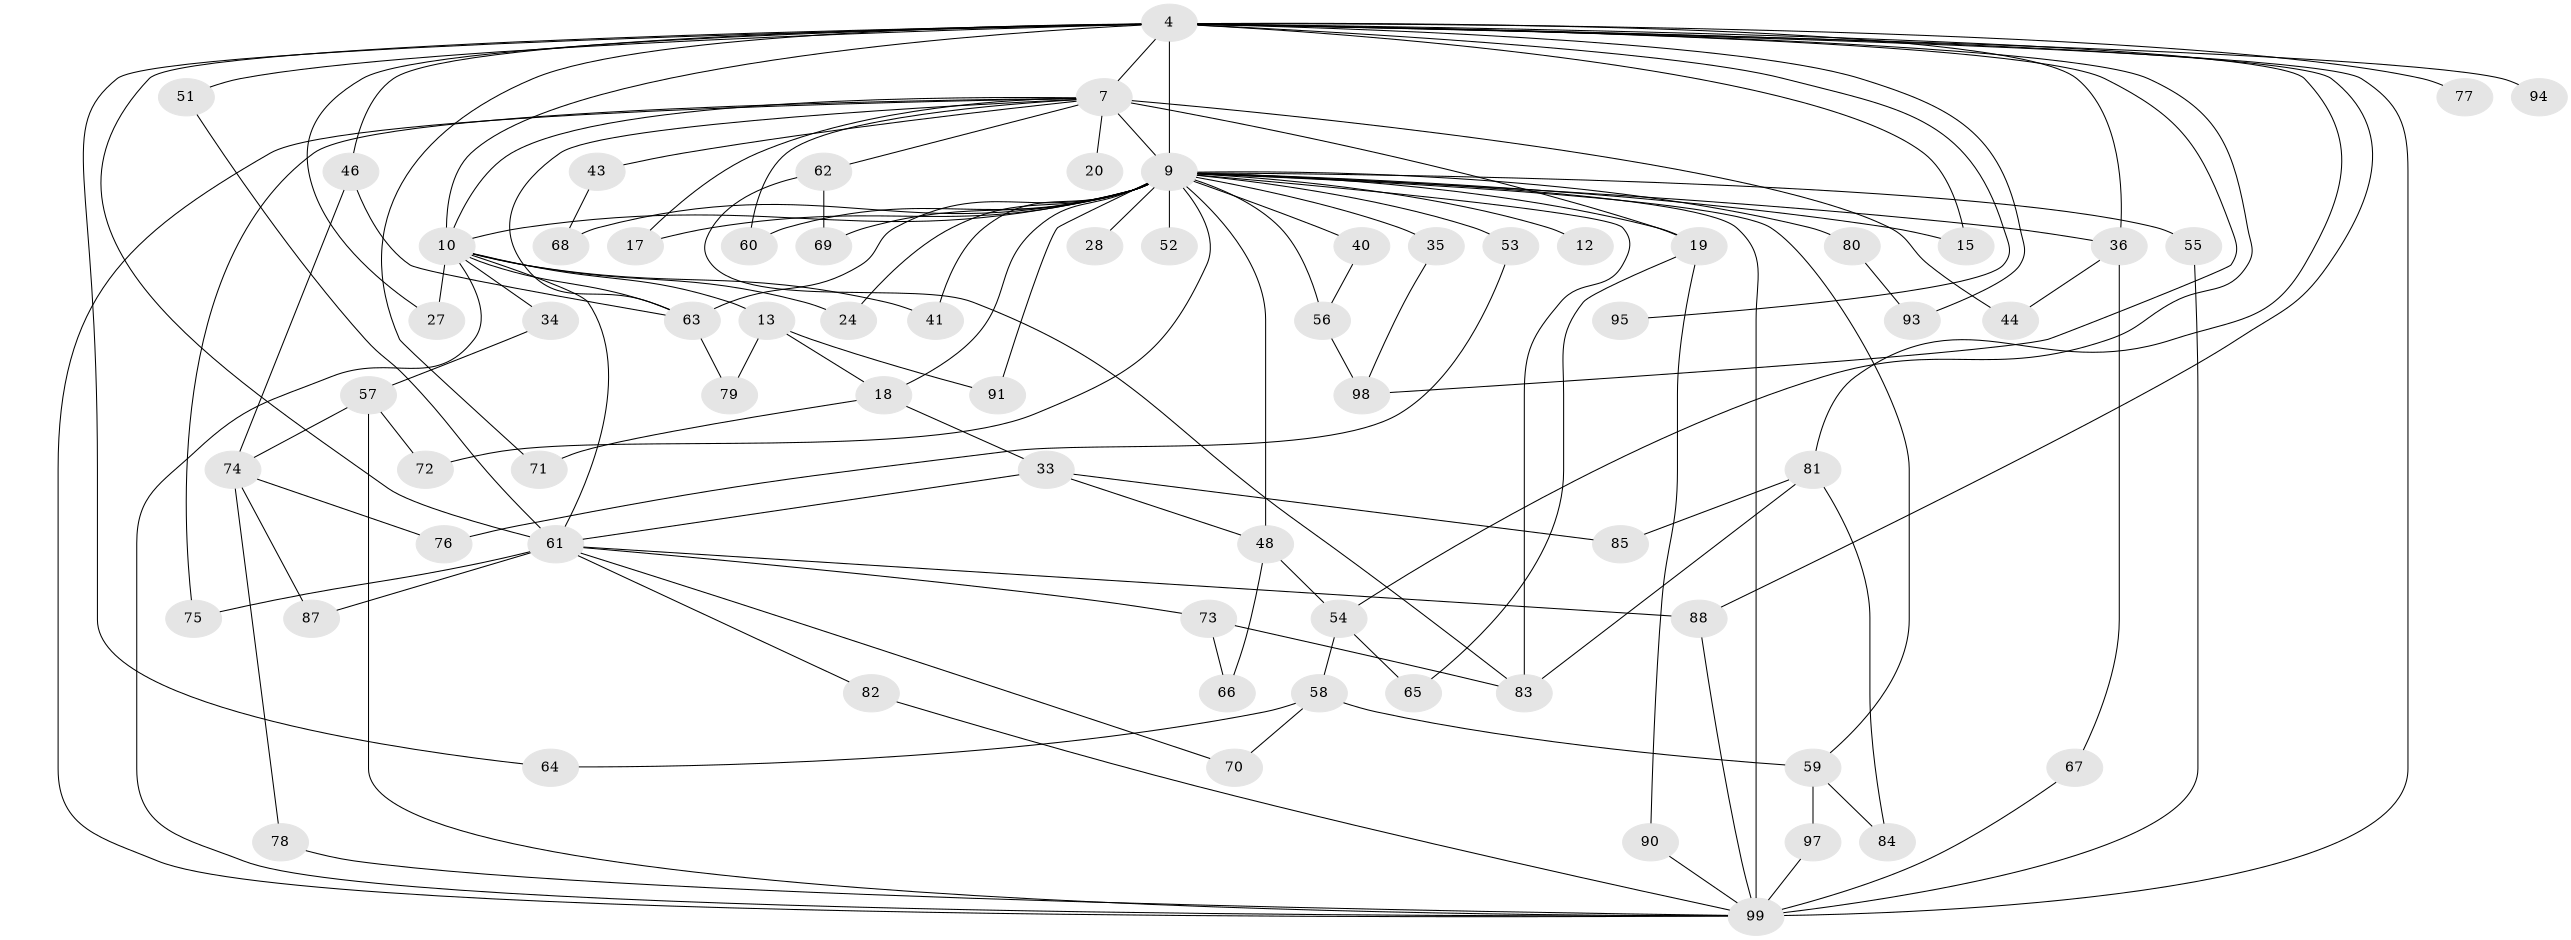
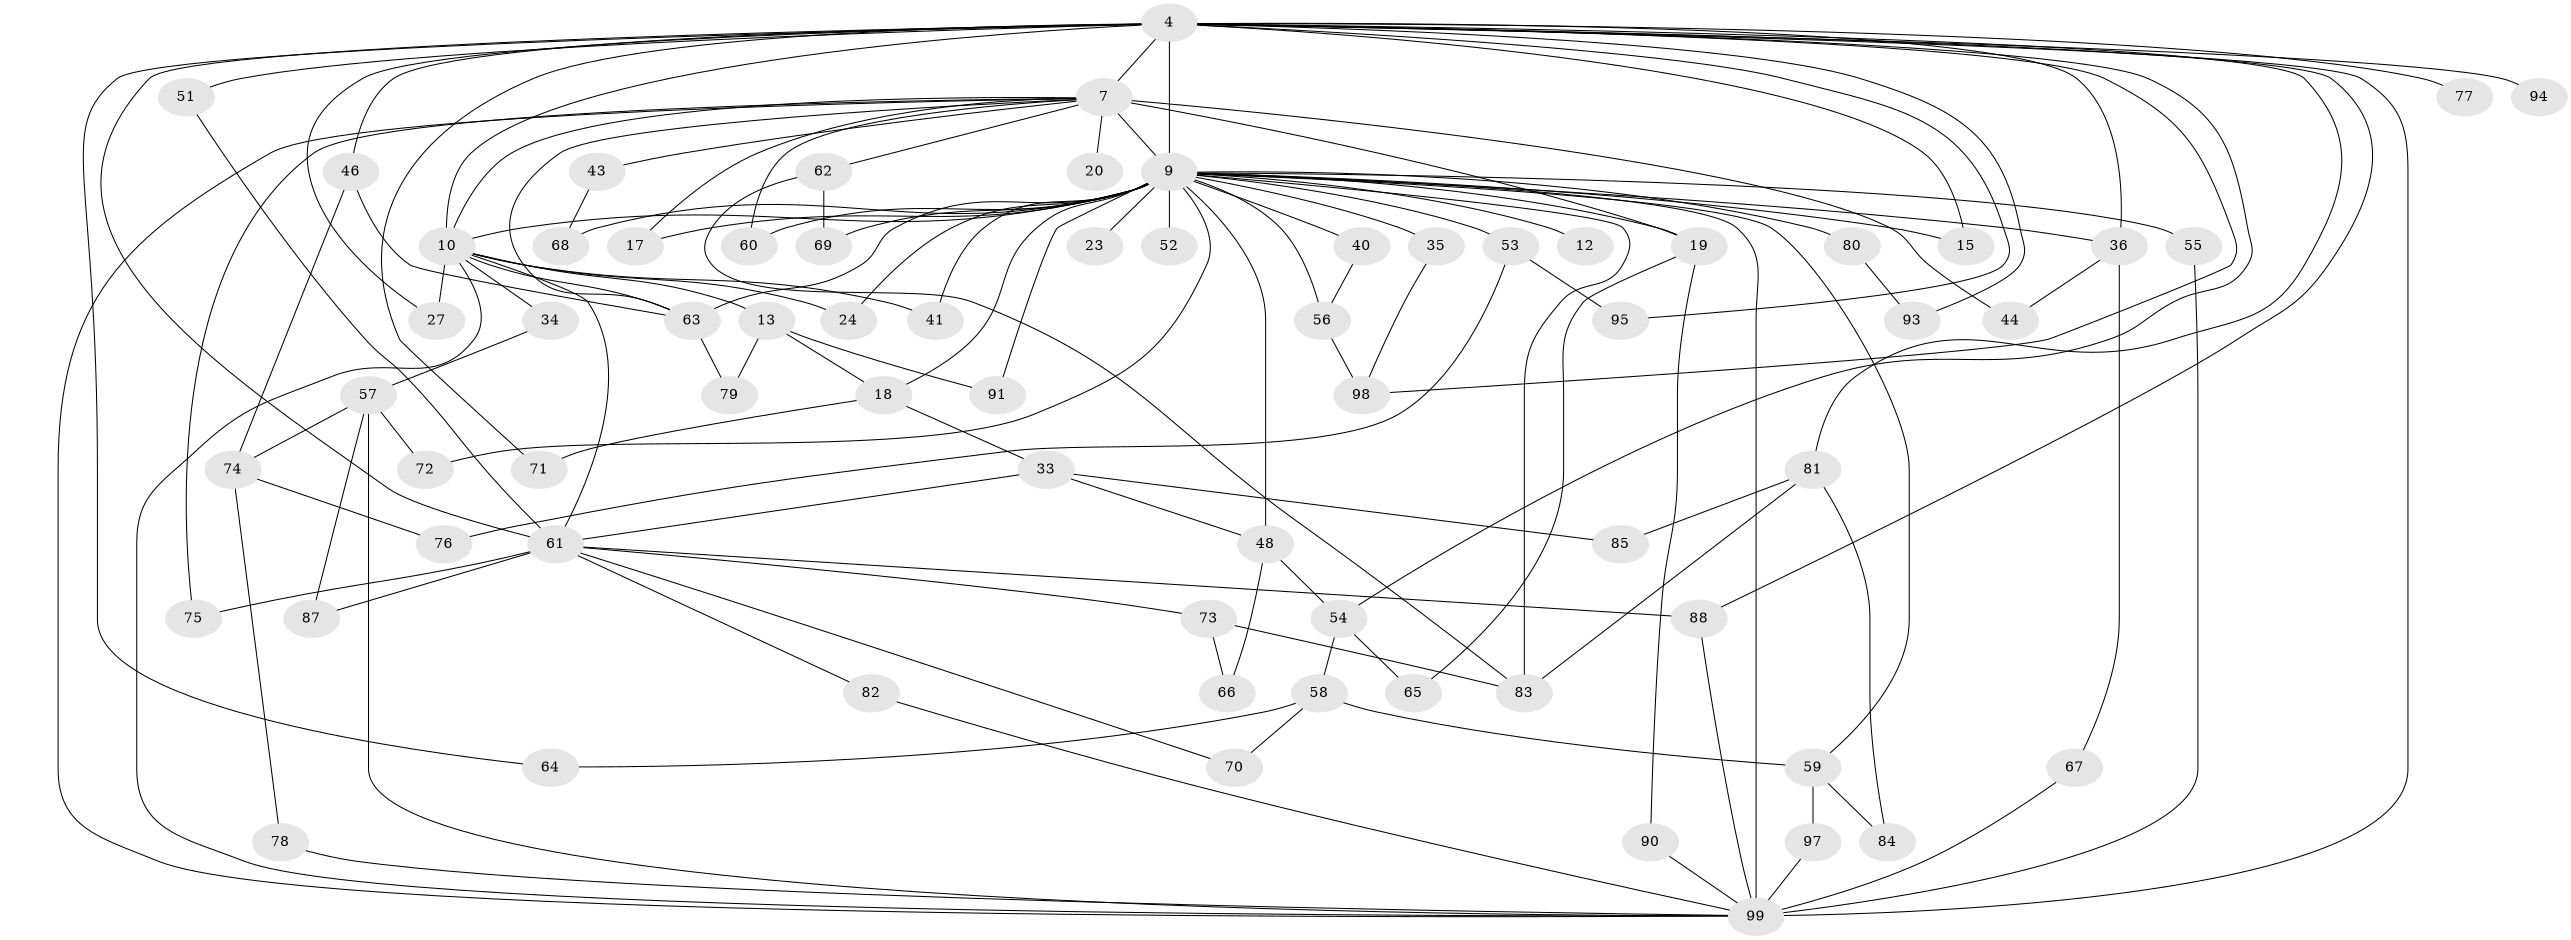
(1095, 246) -> (1095, 246)
none -> (1566, 283)
(272, 544) -> (342, 498)
